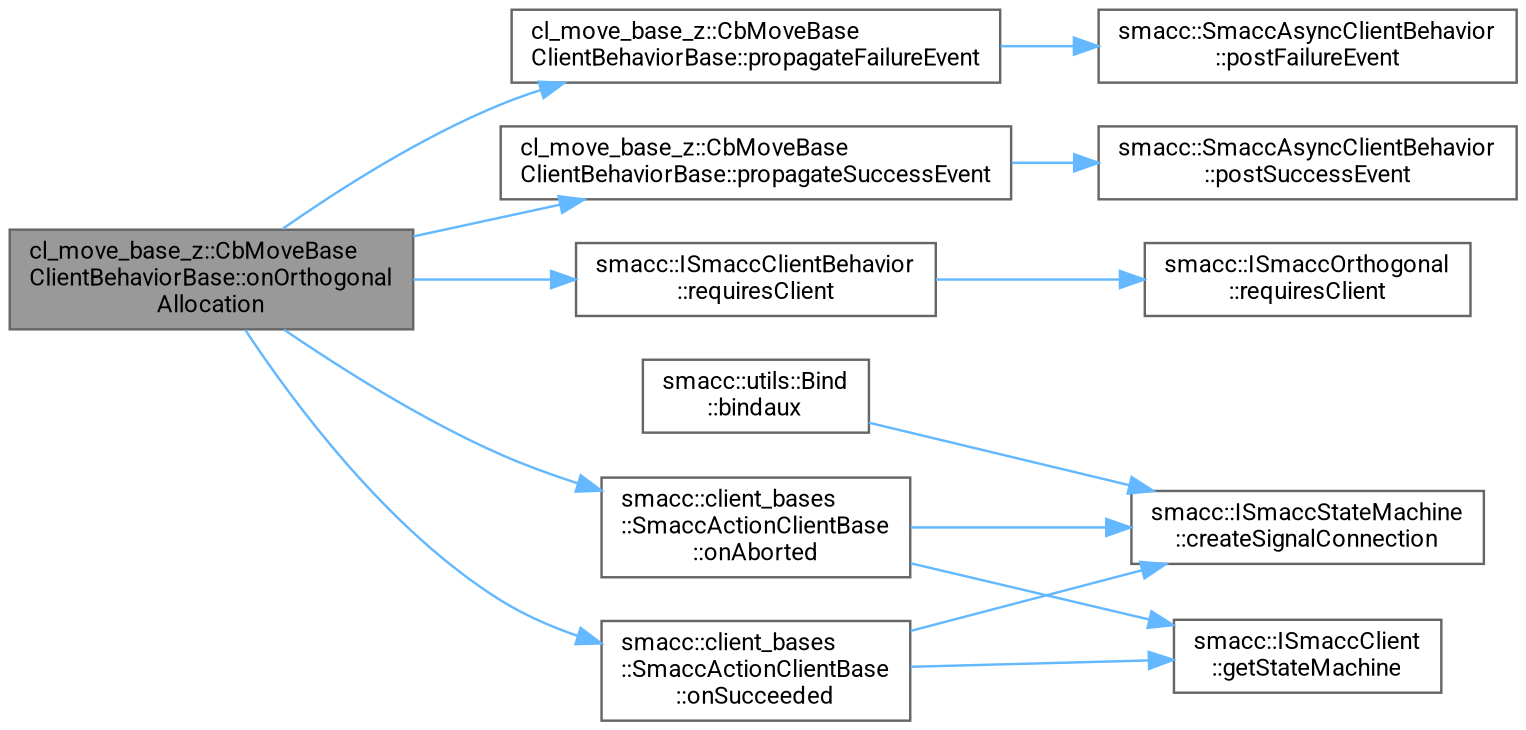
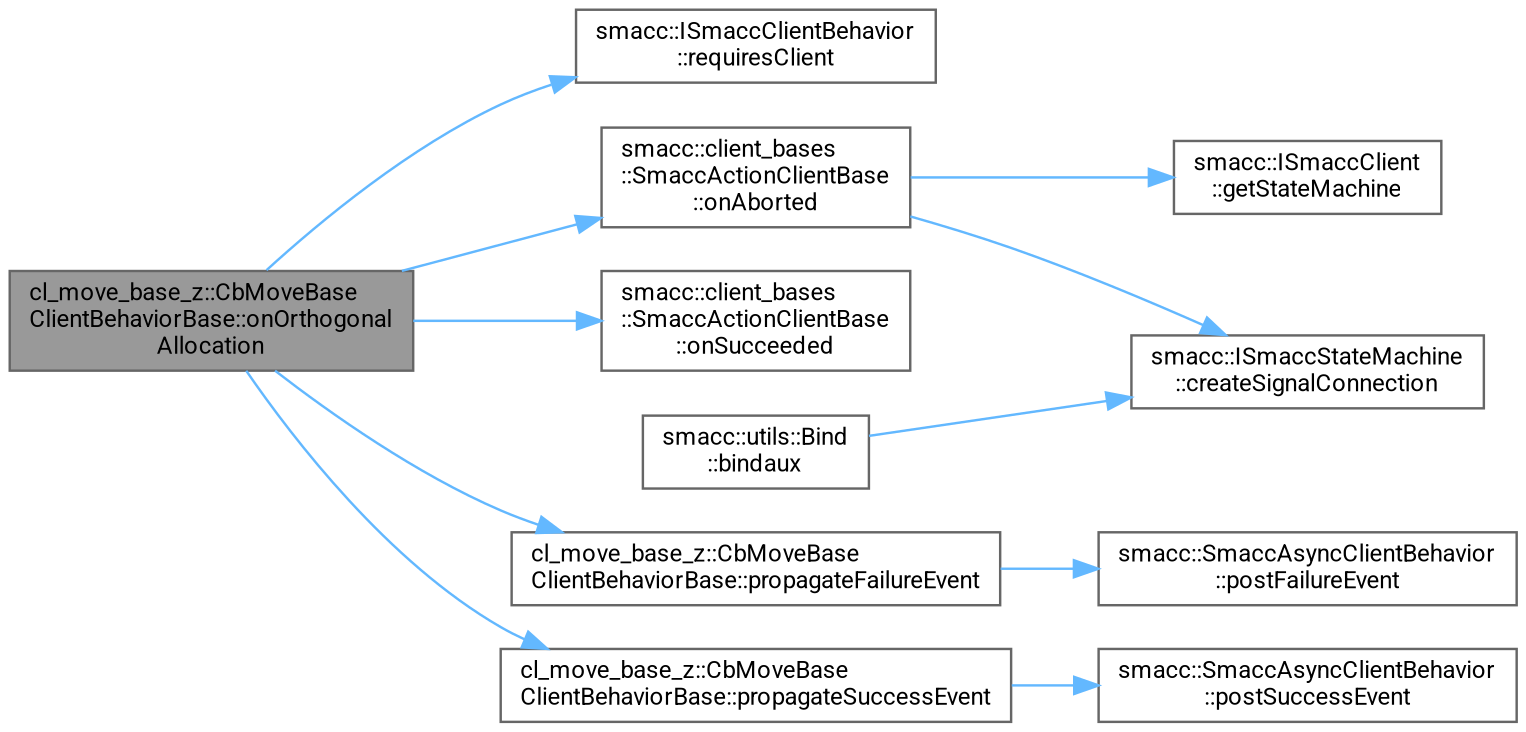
(1308, 280) -> none
(1015, 604) -> none
(1030, 664) -> none
